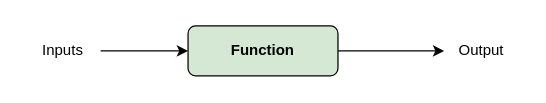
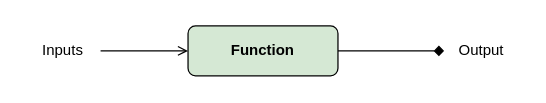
(178, 51) -> (179, 51)
(434, 51) -> (433, 51)
